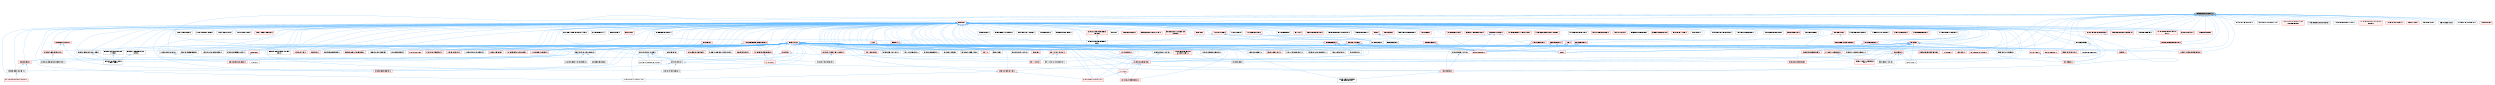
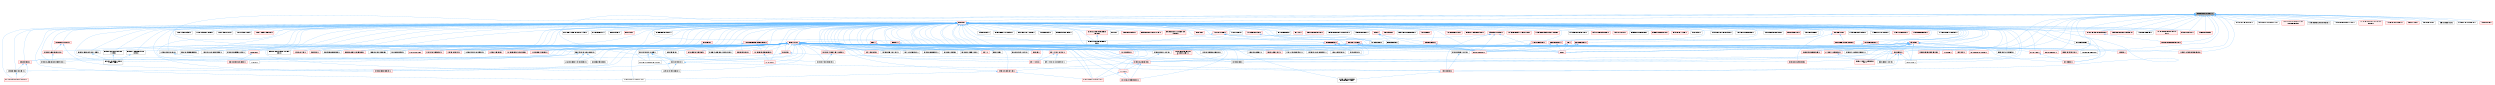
(873, 43) -> (873, 43)
(1347, 80) -> (1347, 80)
